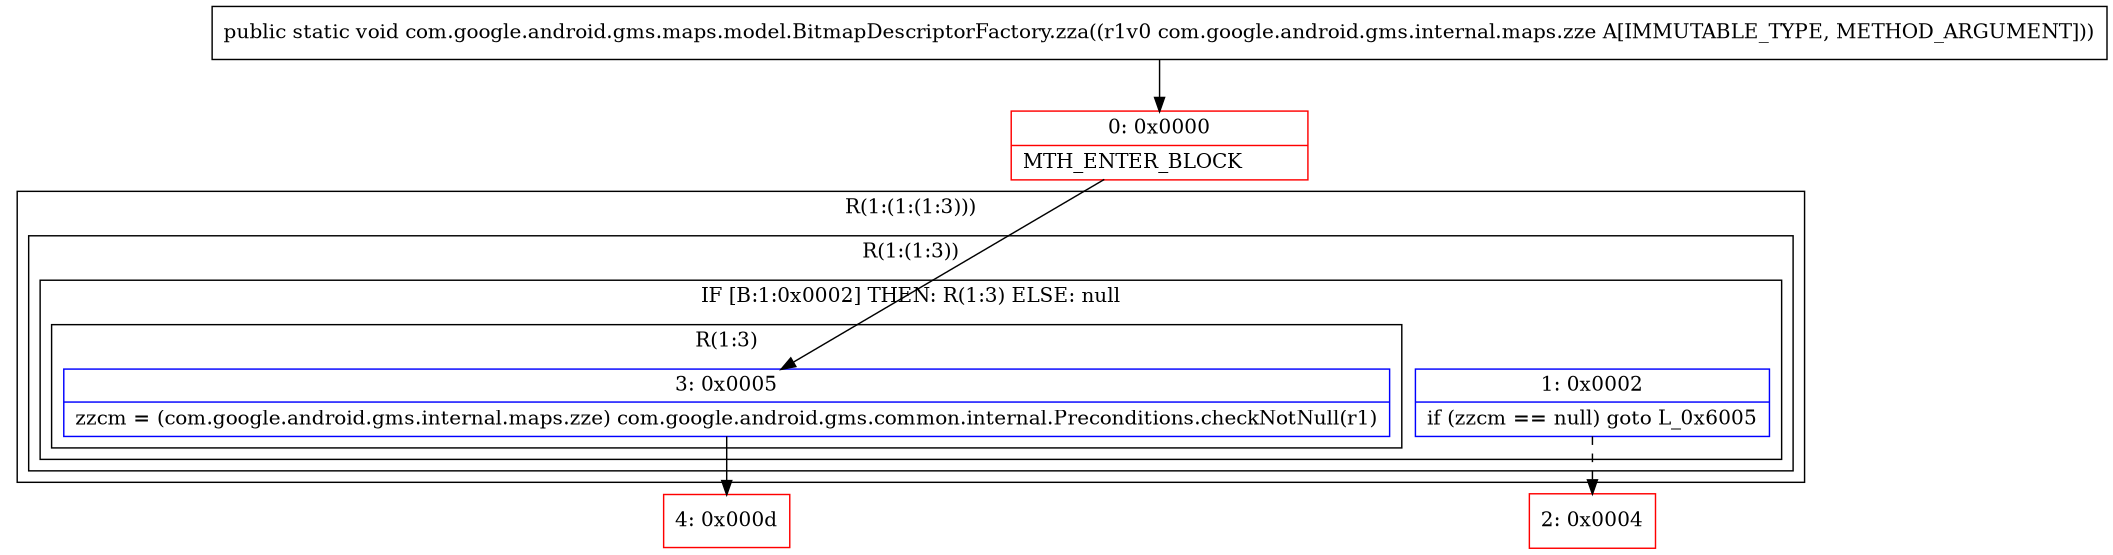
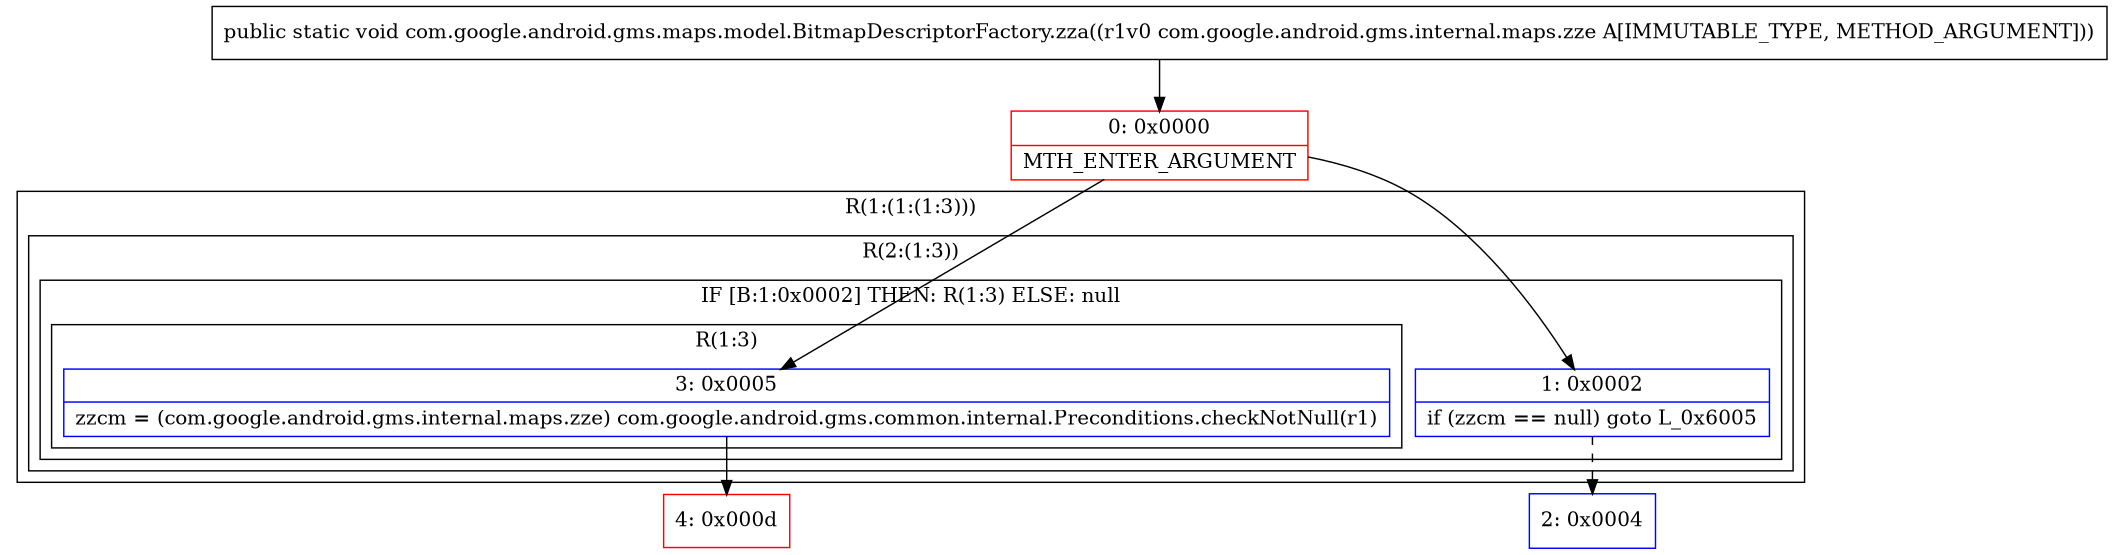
(1133, 162) -> (1160, 162)
none -> (1452, 223)
(911, 252) -> (911, 252)
(1592, 521) -> (1592, 521)
